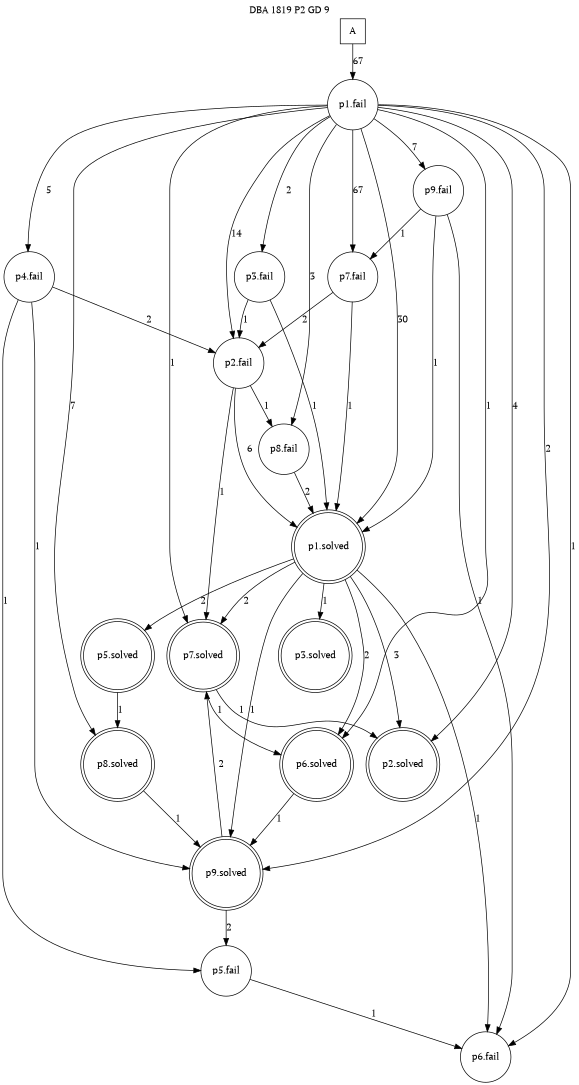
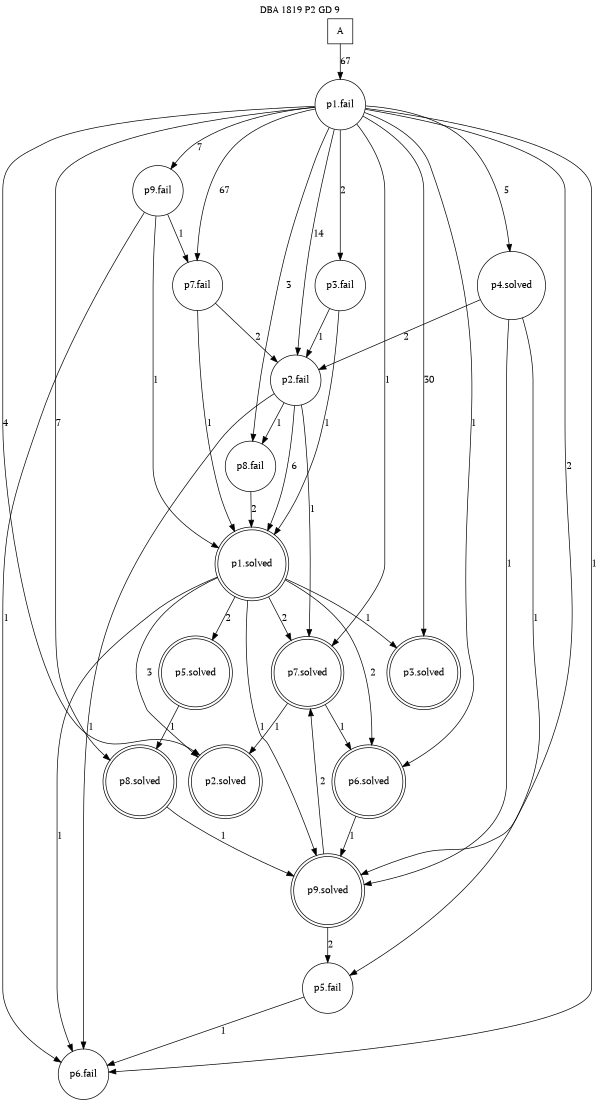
(29, 277) -> (511, 286)
(397, 327) -> (424, 360)
none -> (93, 688)
